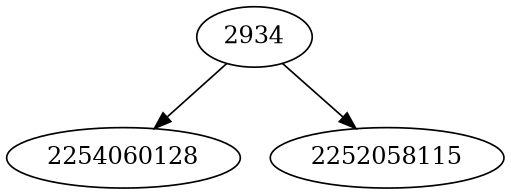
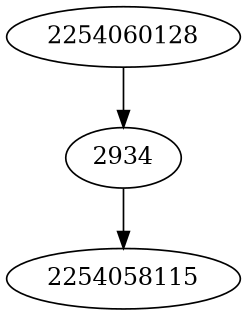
(197, 90) -> (123, 89)
(387, 158) -> (123, 279)
